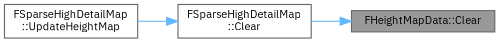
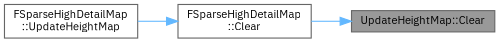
(423, 21) -> (423, 21)
